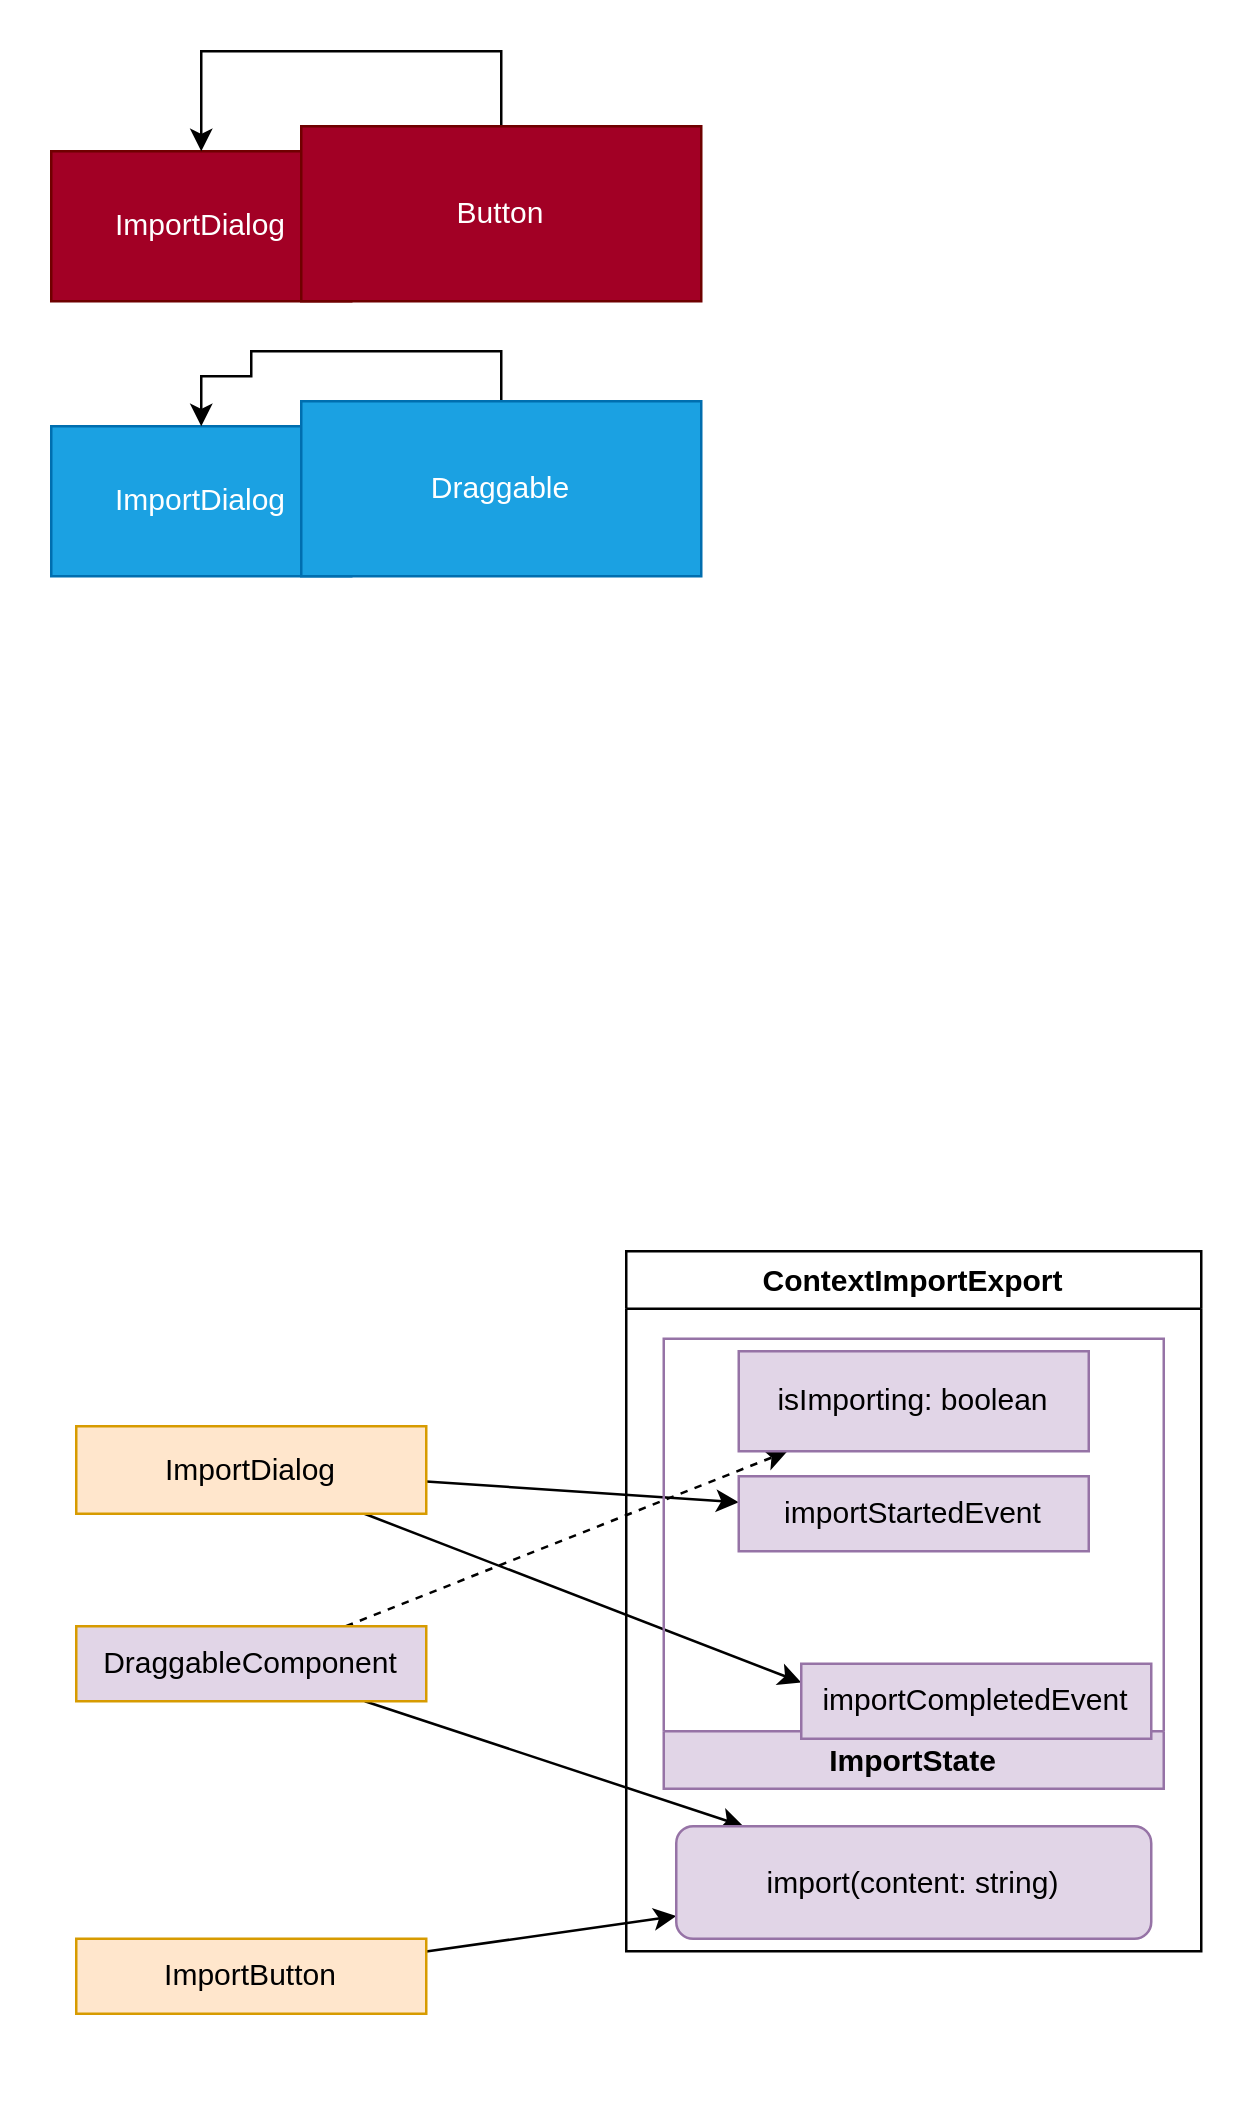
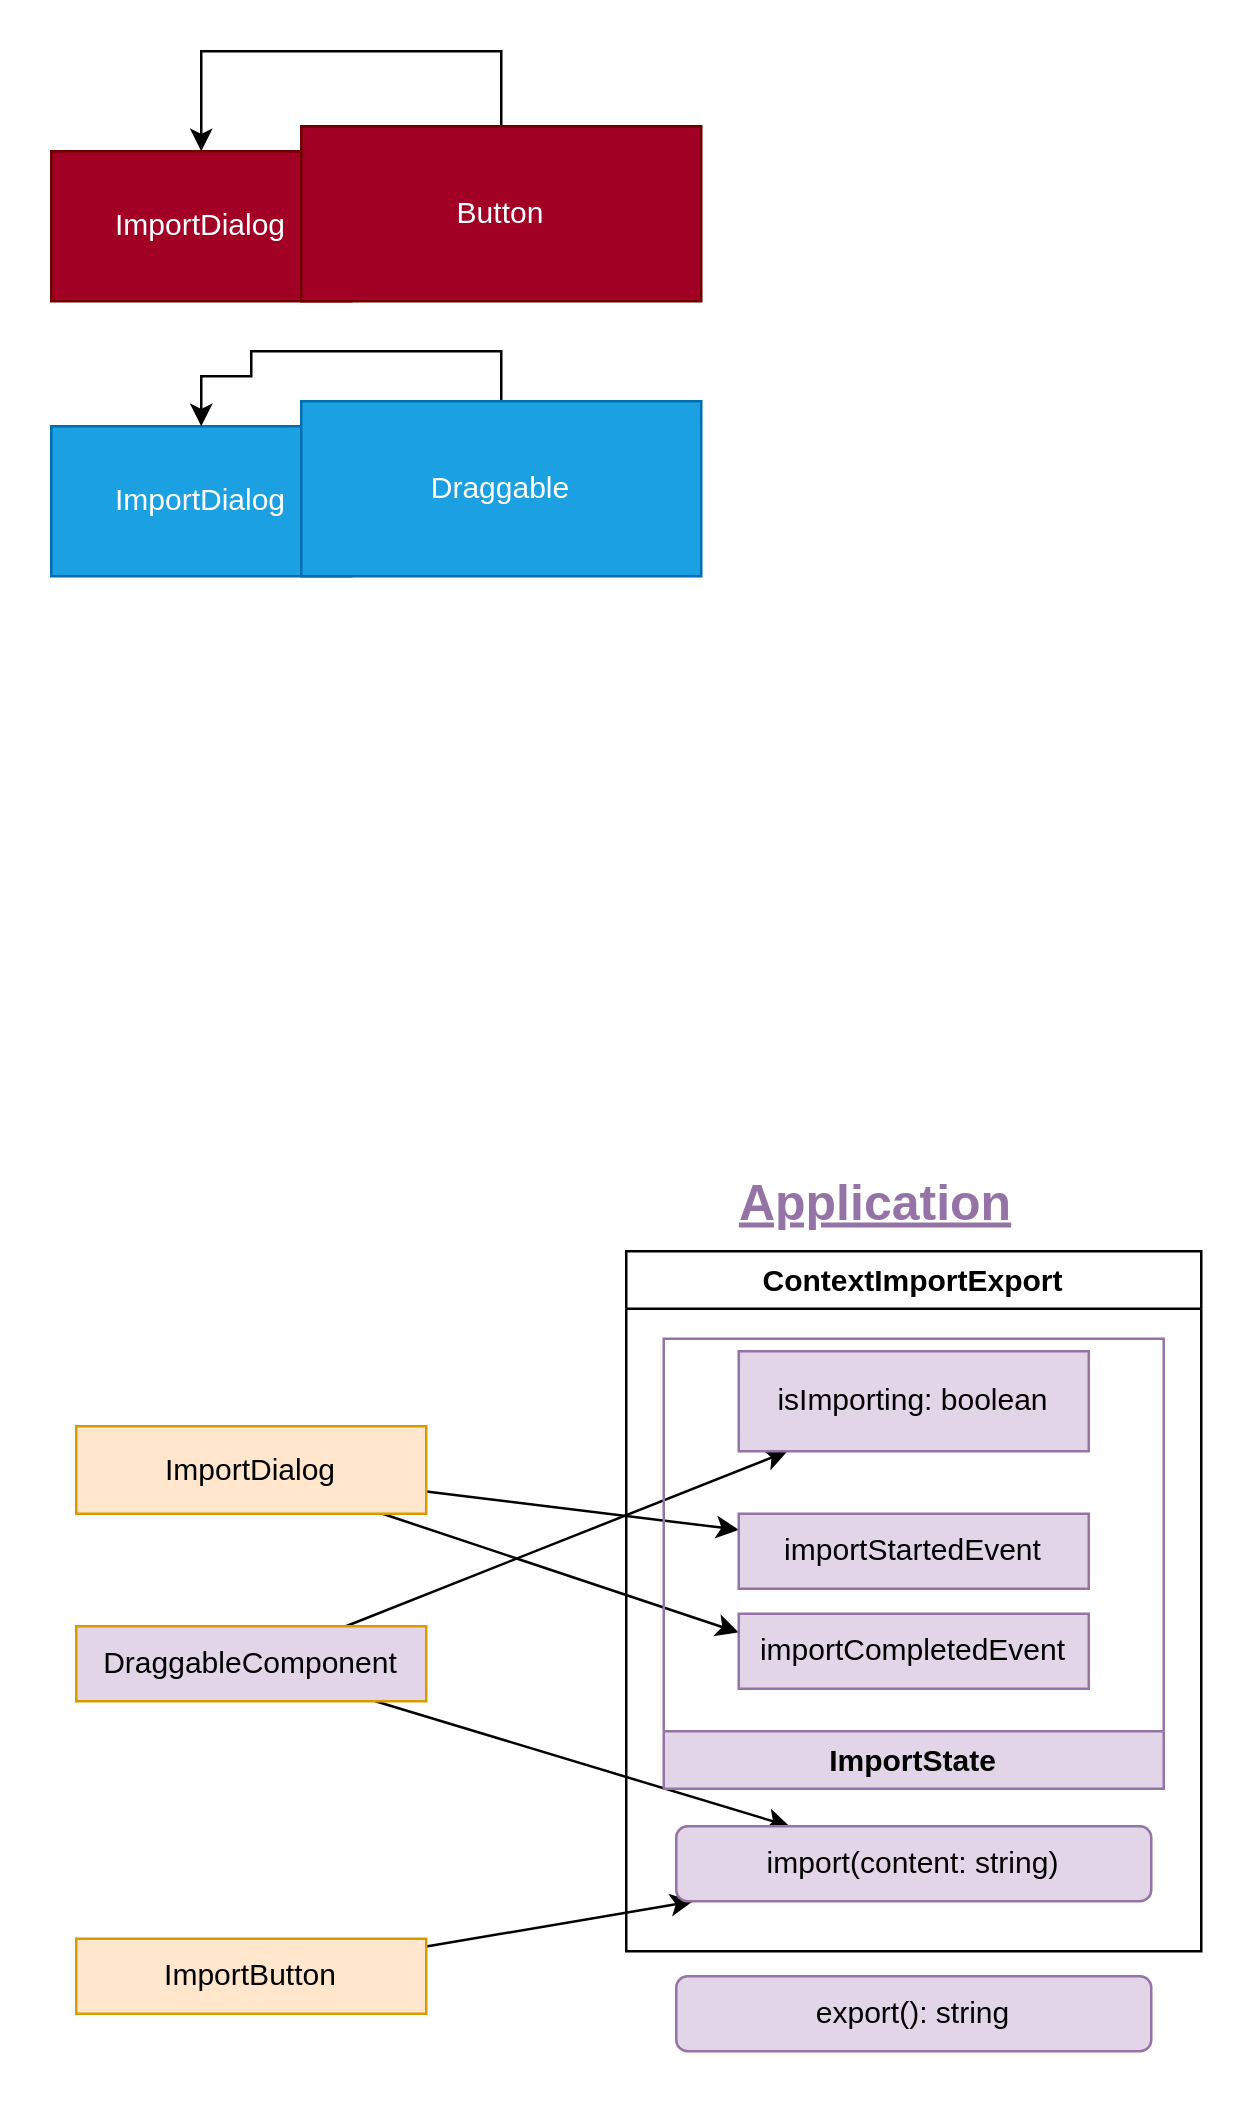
none -> (876, 1201)
(914, 1514) -> (914, 1551)
(422, 1596) -> (422, 1596)
(976, 1701) -> (914, 1651)
(914, 1883) -> (914, 1864)
none -> (914, 2014)
